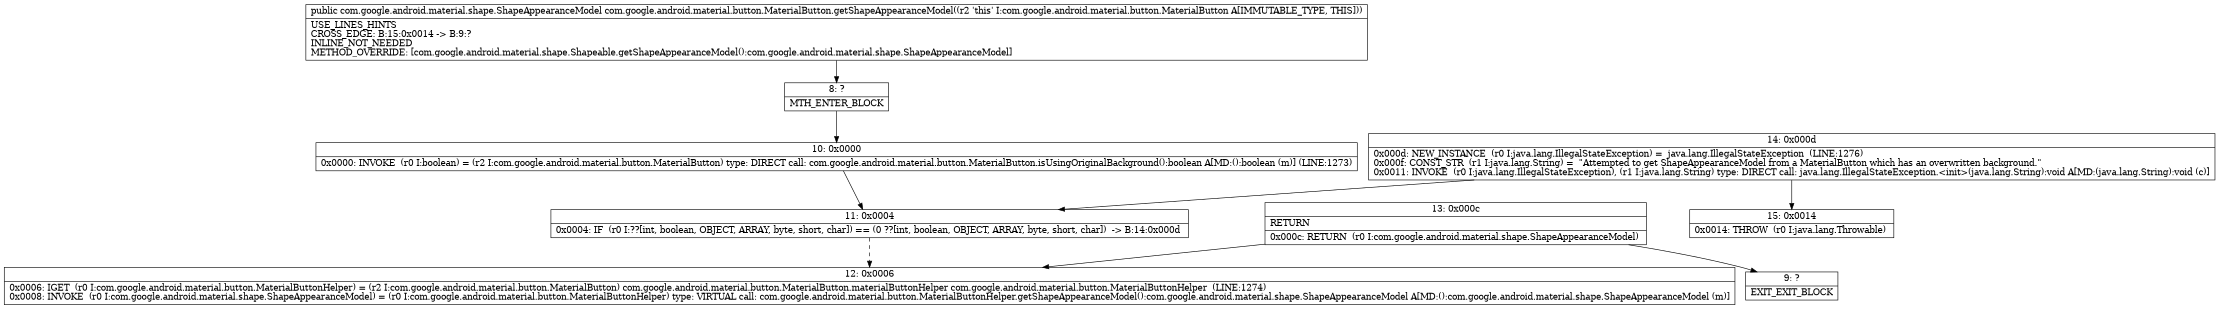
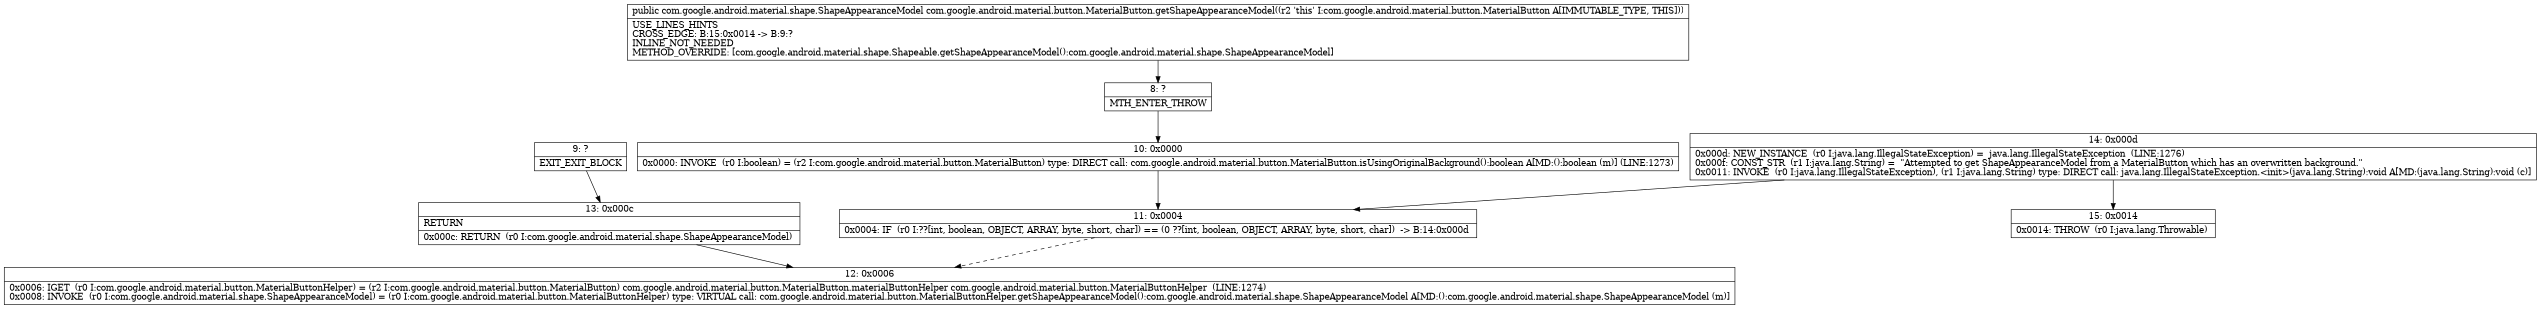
(837, 104) -> (1158, 104)
(1690, 256) -> (592, 184)
